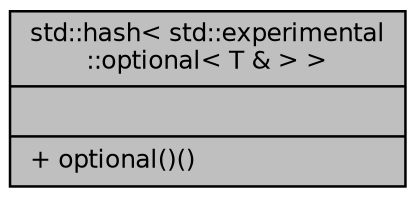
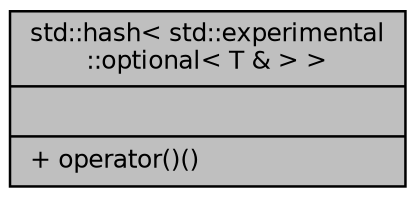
(114, 160) -> (115, 160)
